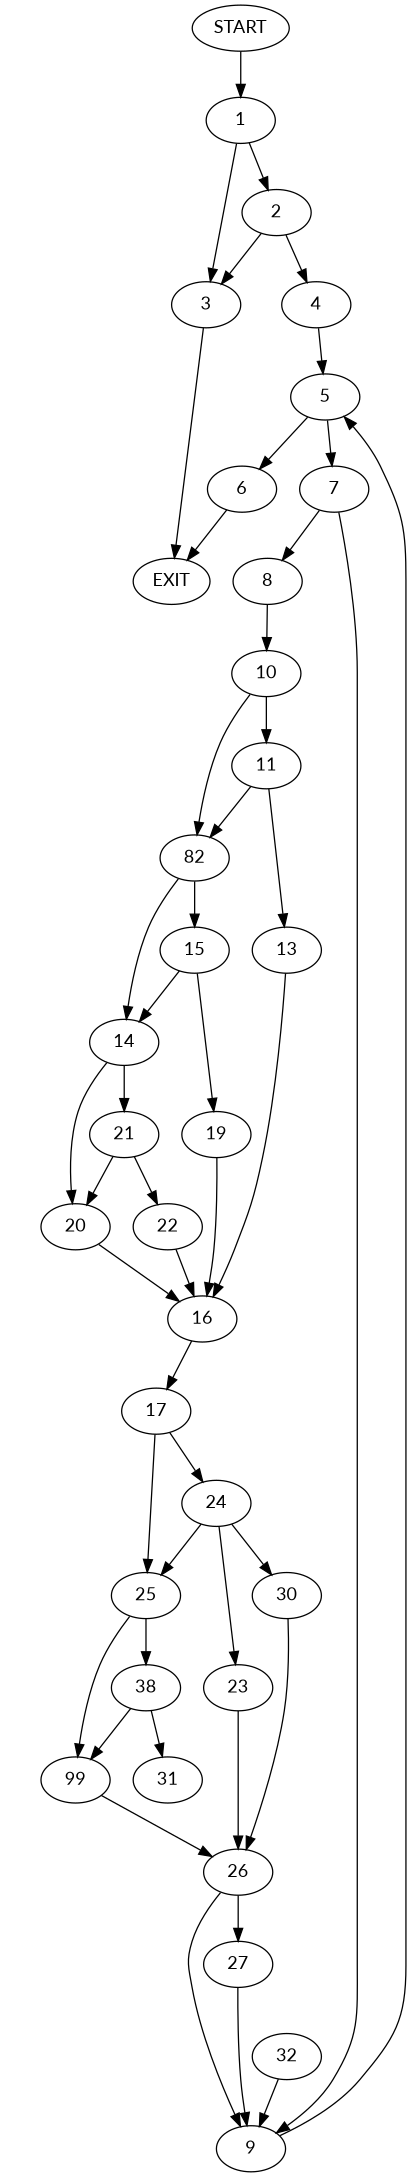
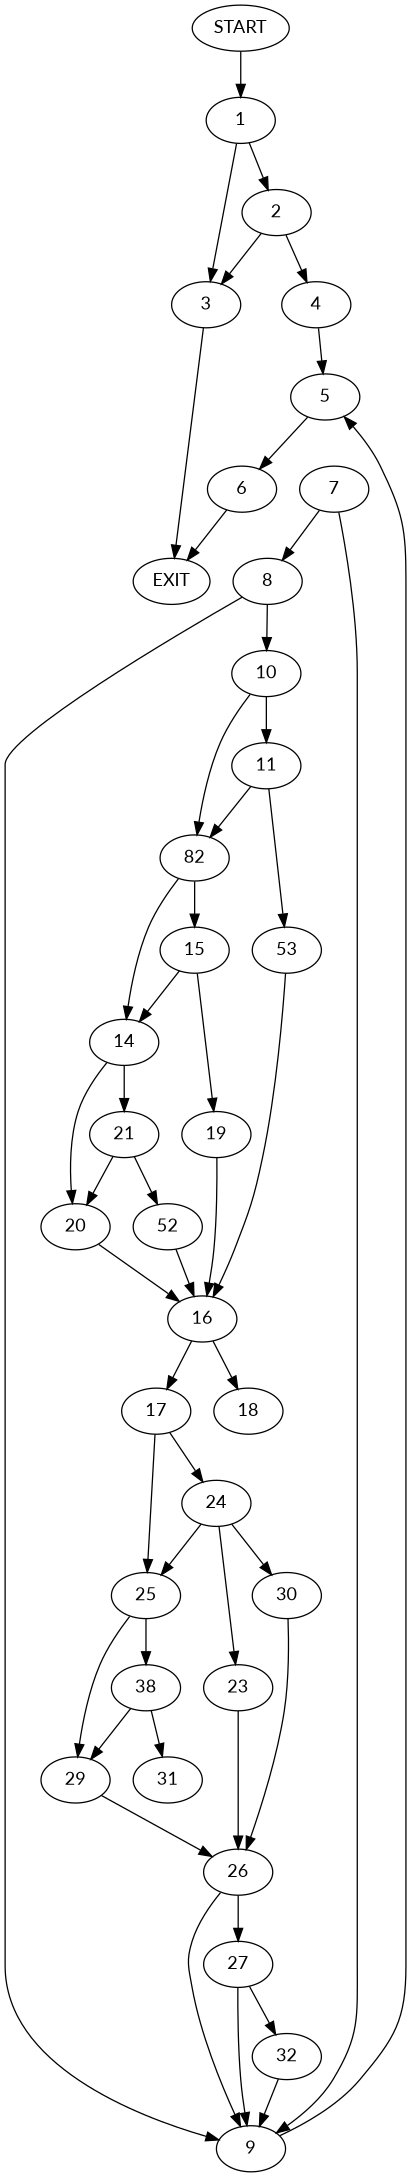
(329, 437) -> none
(287, 950) -> (287, 950)
(168, 1227) -> (168, 1227)
none -> (5, 1360)
none -> (248, 1411)
(76, 1780) -> (76, 1780)
none -> (259, 2005)
